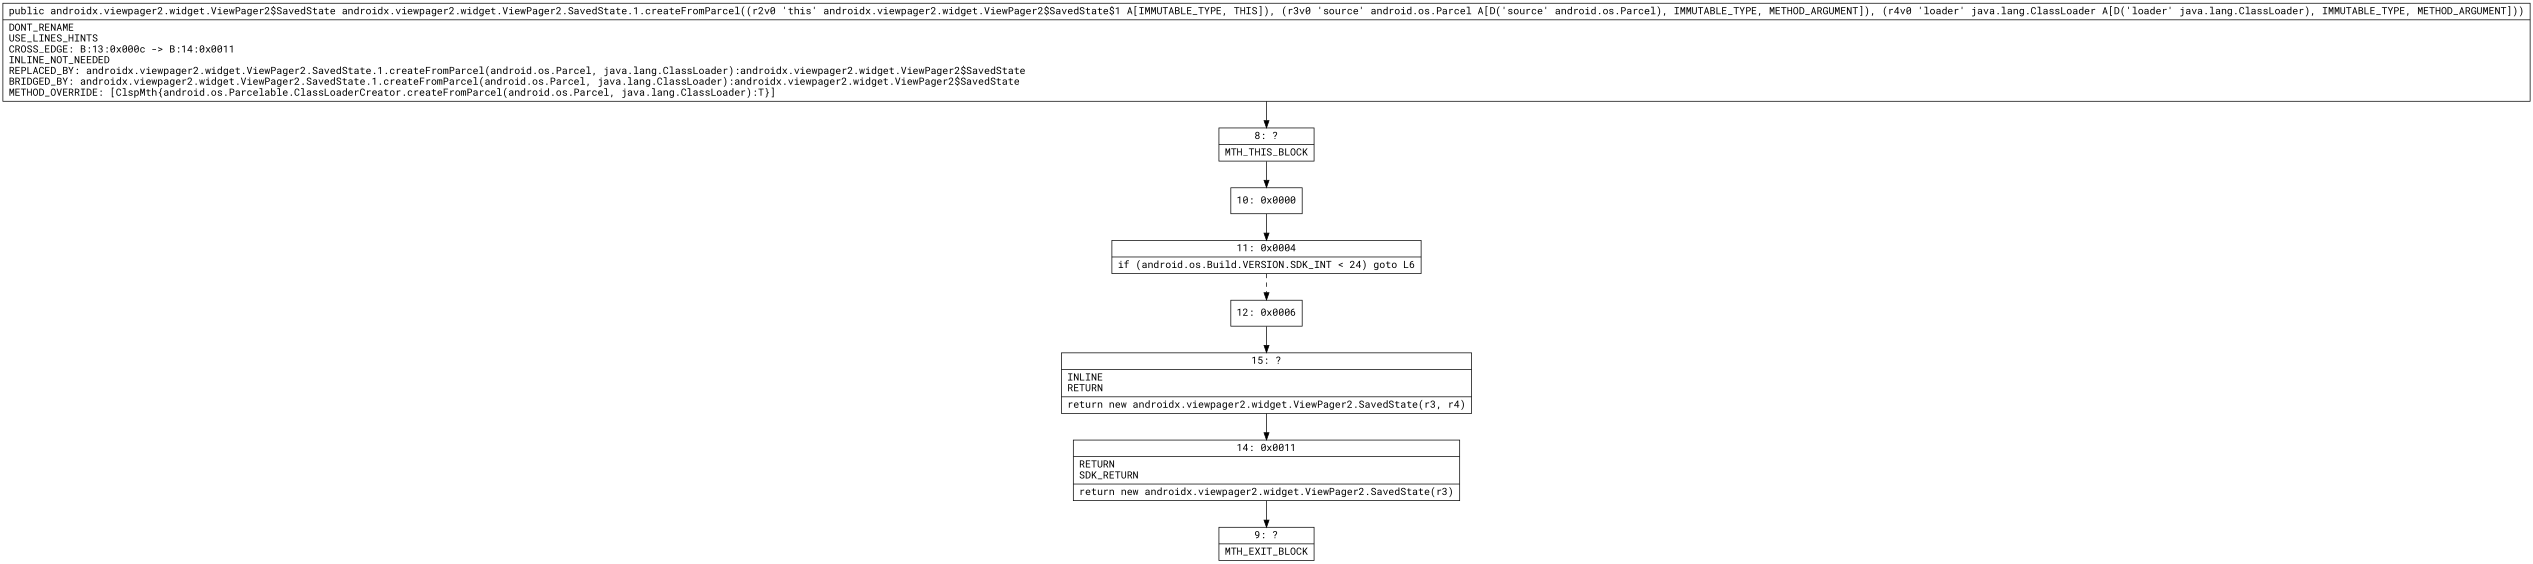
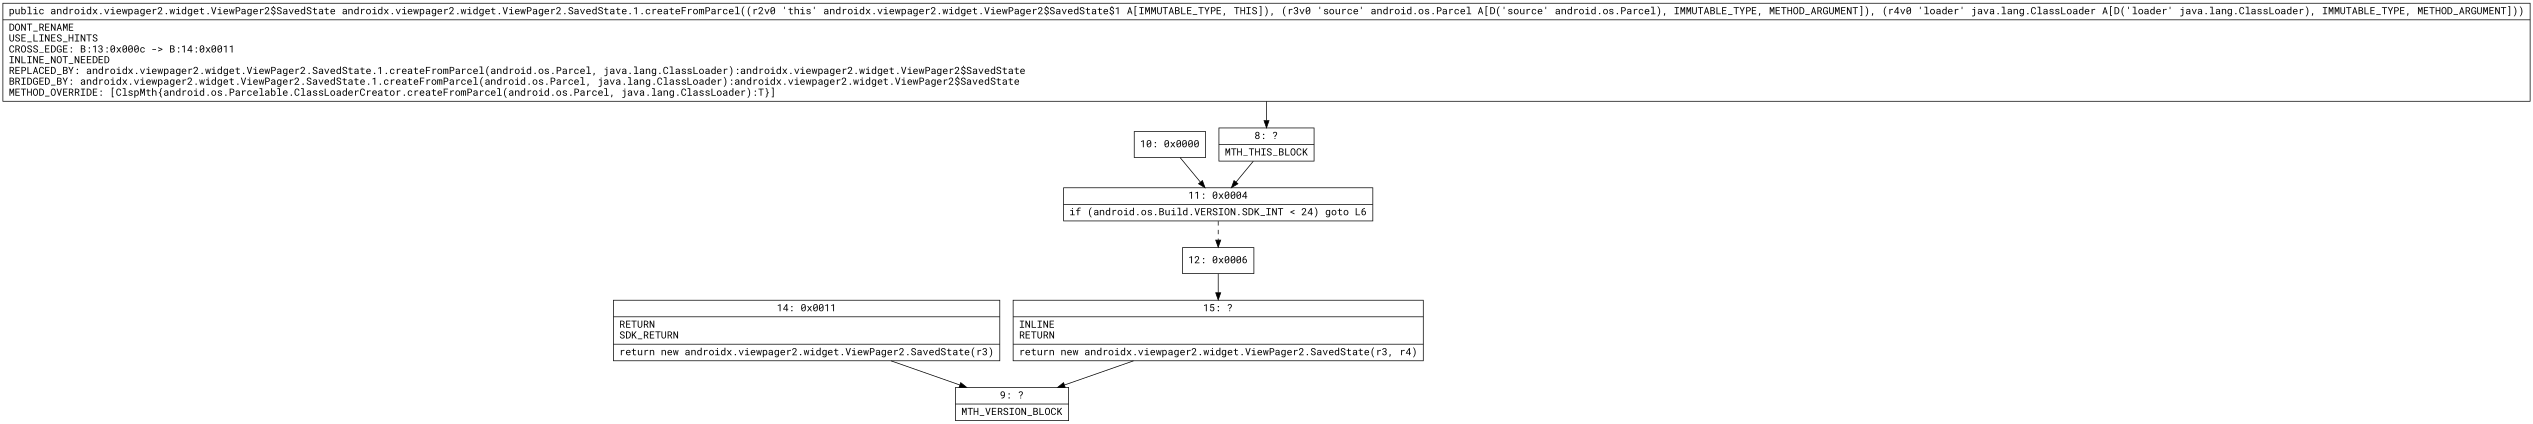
(1267, 171) -> (1245, 172)
(1267, 423) -> (1099, 373)
(1267, 552) -> (1012, 412)
